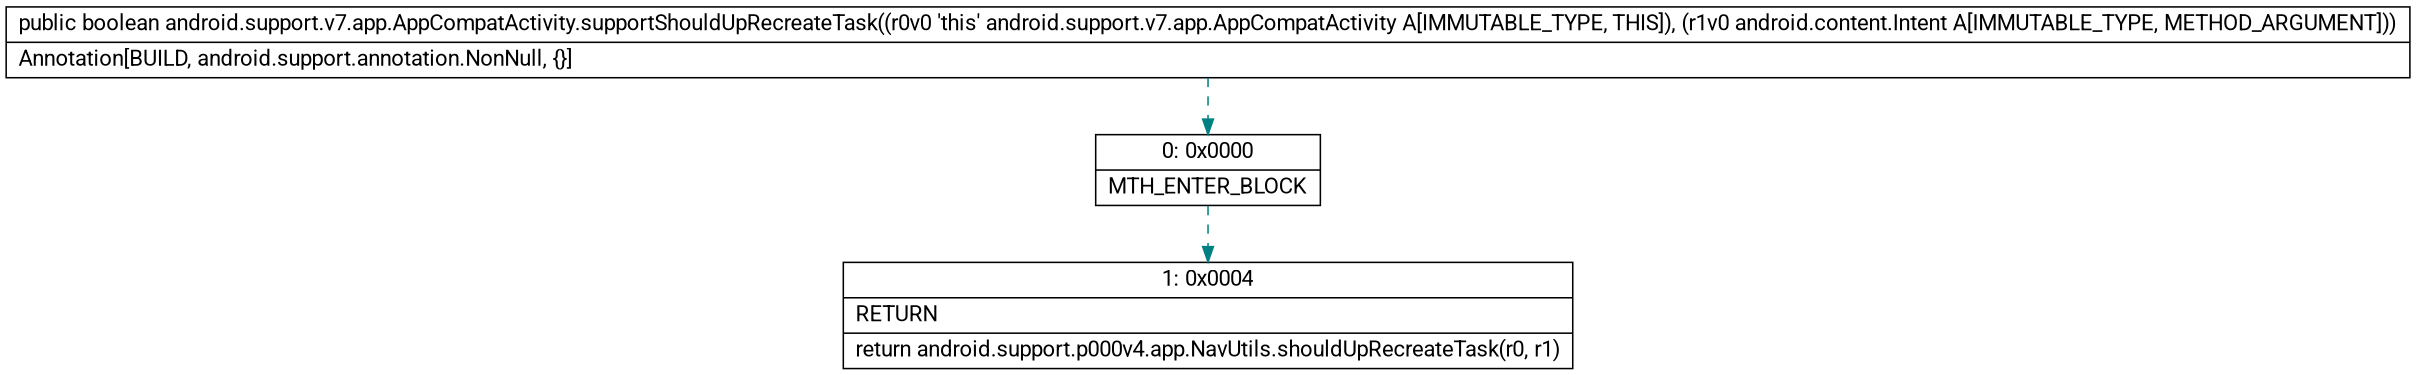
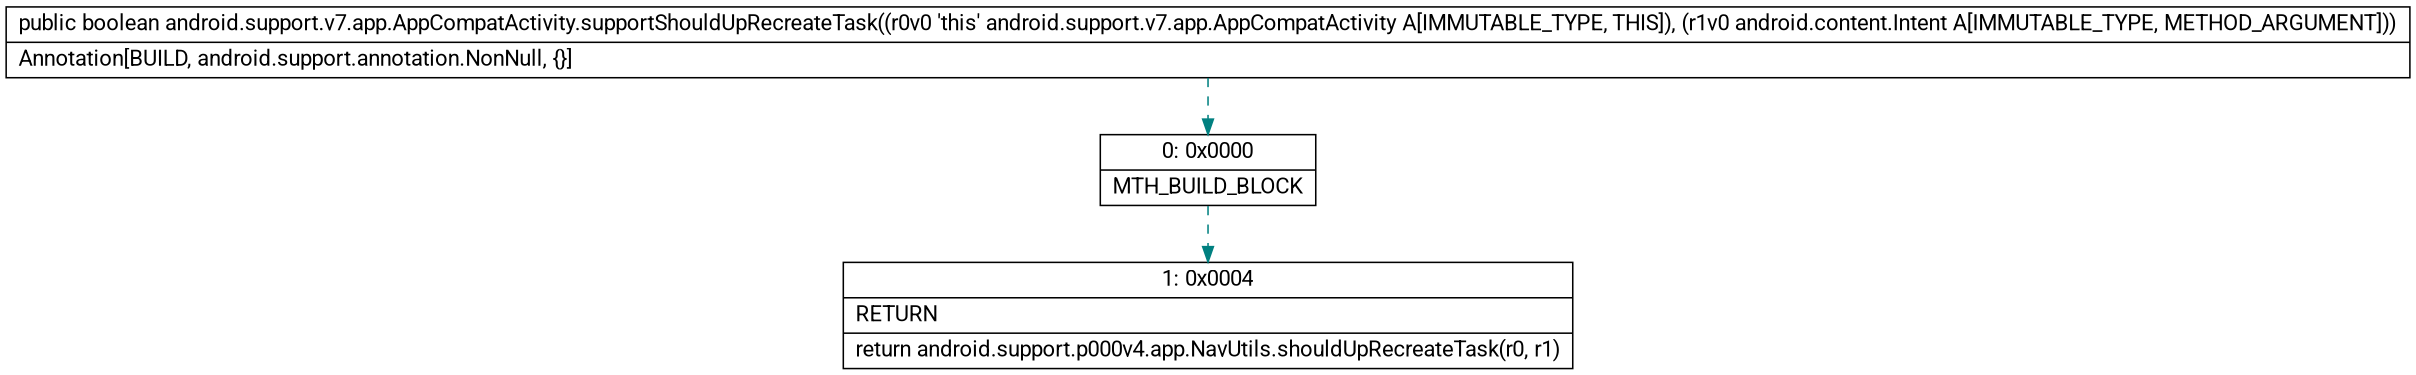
(1208, 187) -> (1208, 187)
